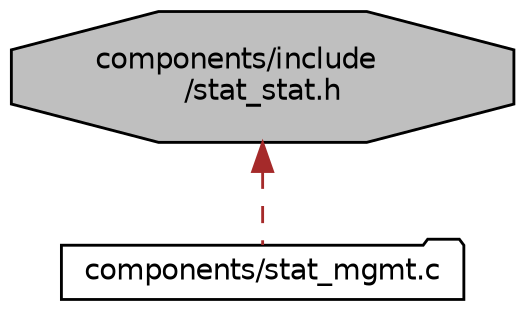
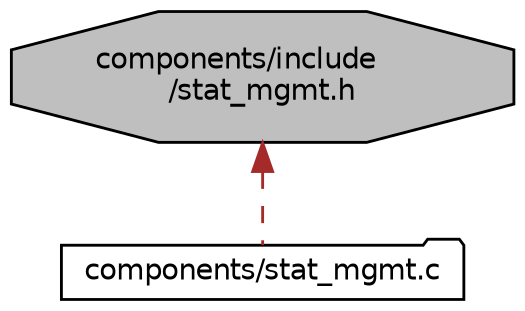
(263, 77) -> (263, 77)
